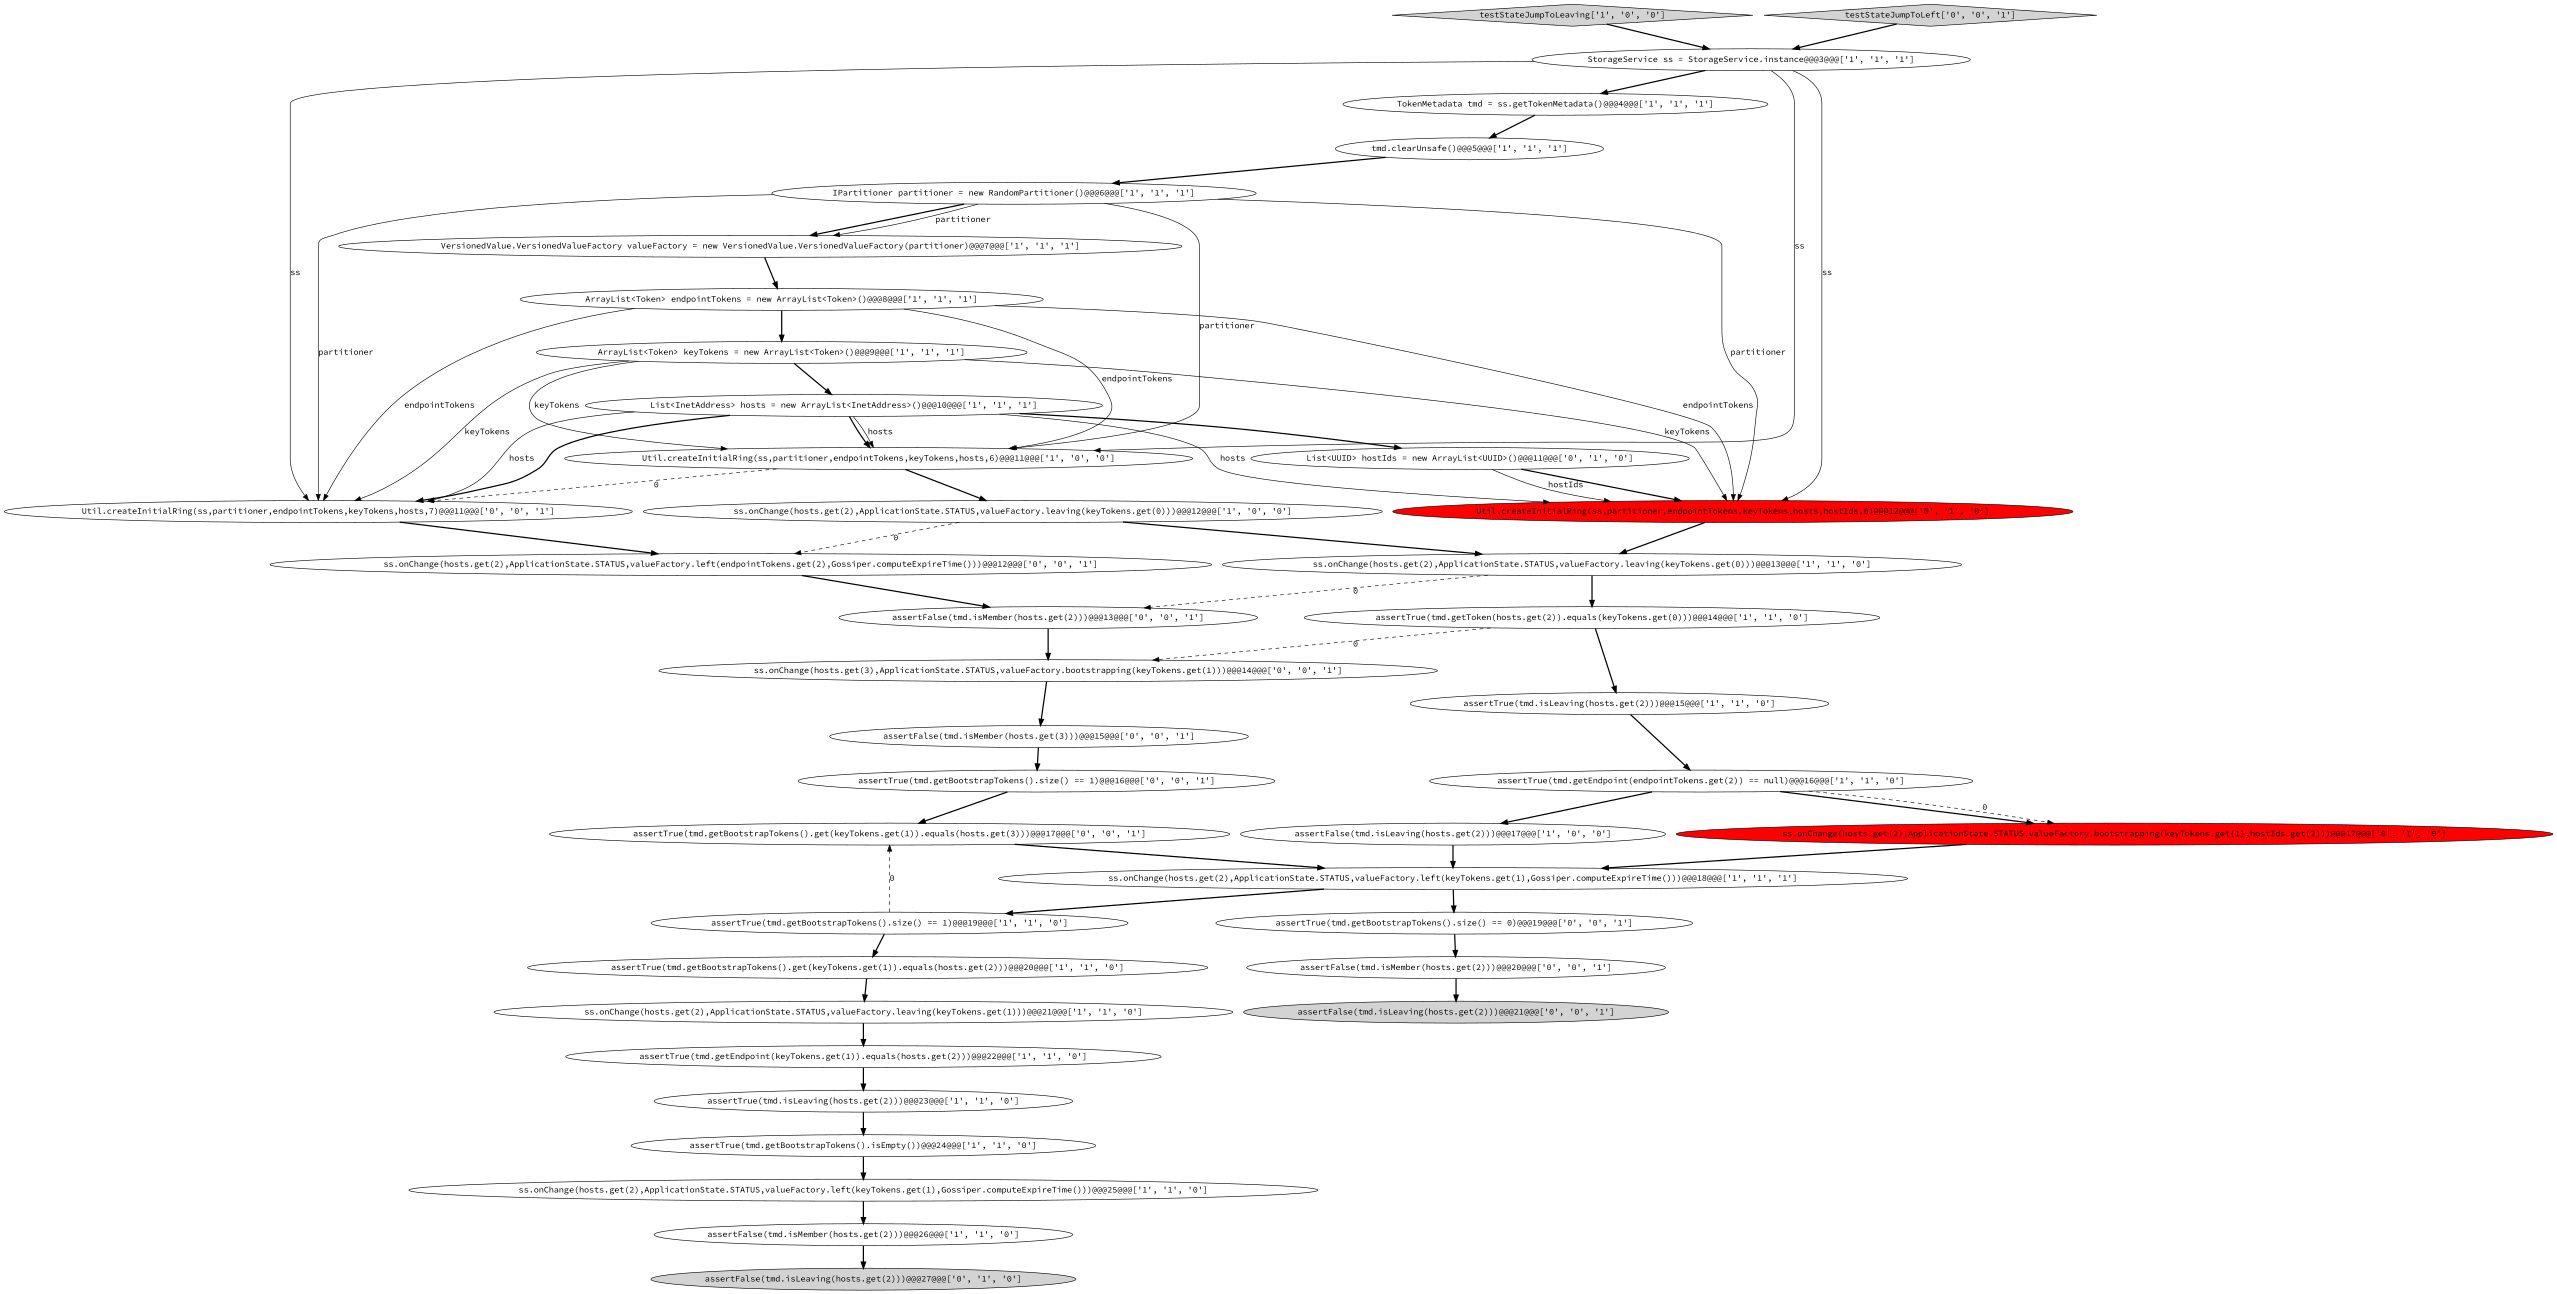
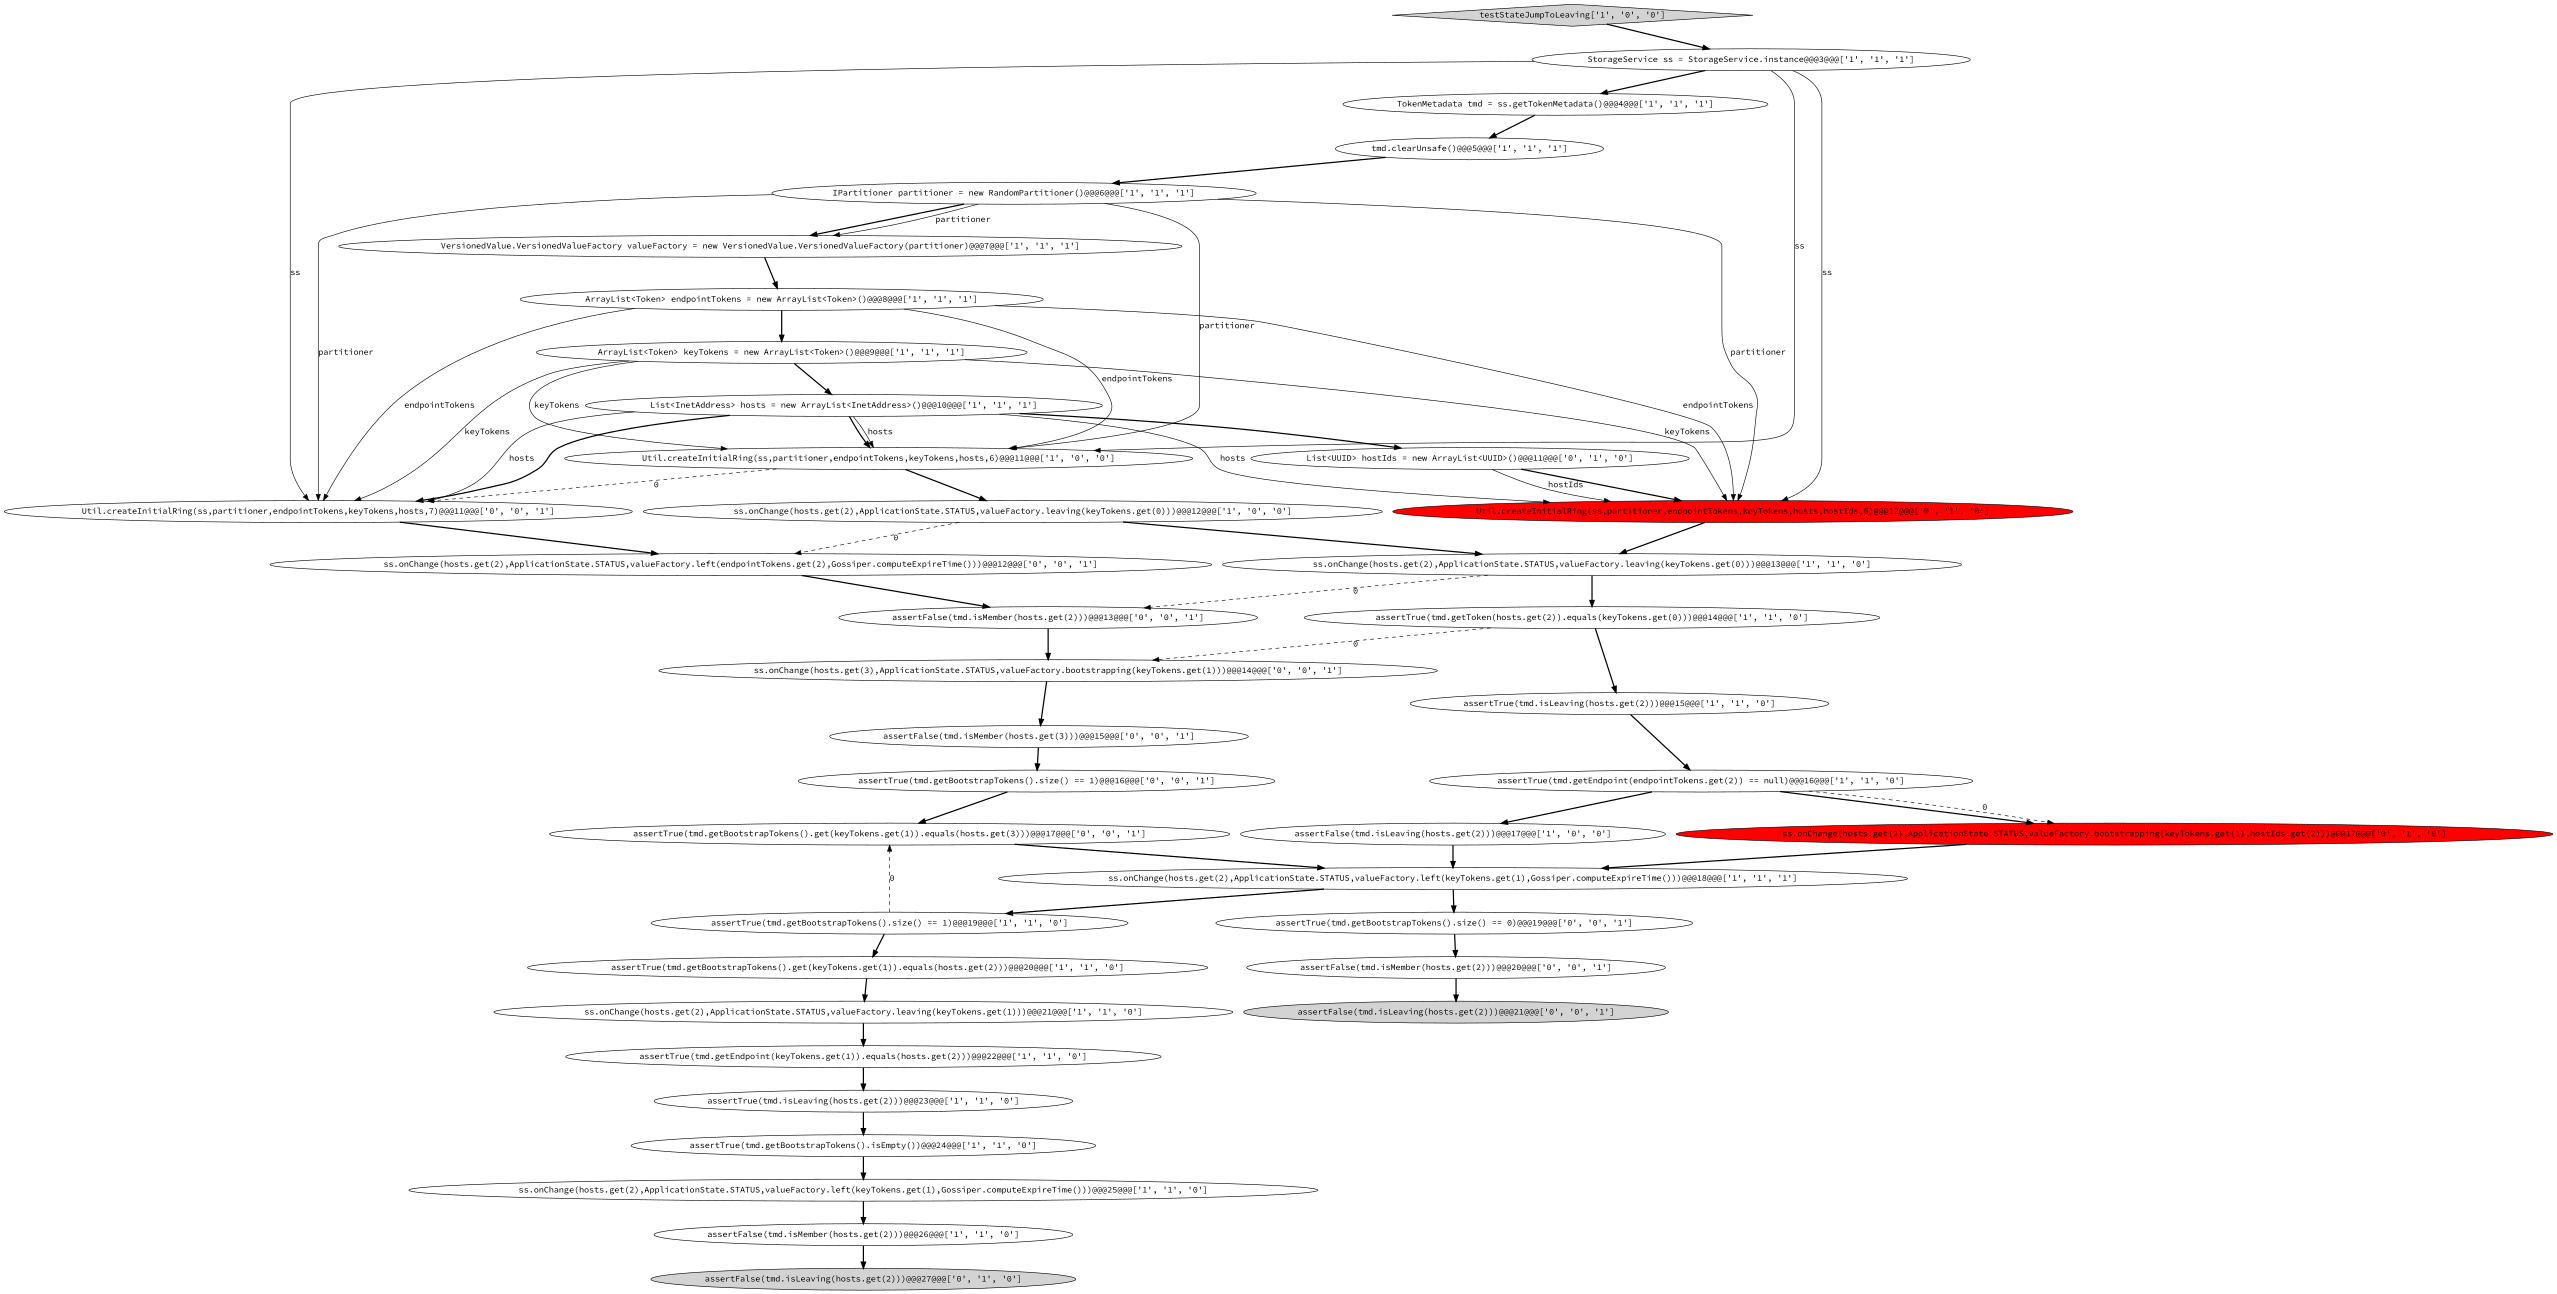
(1930, 15) -> none
